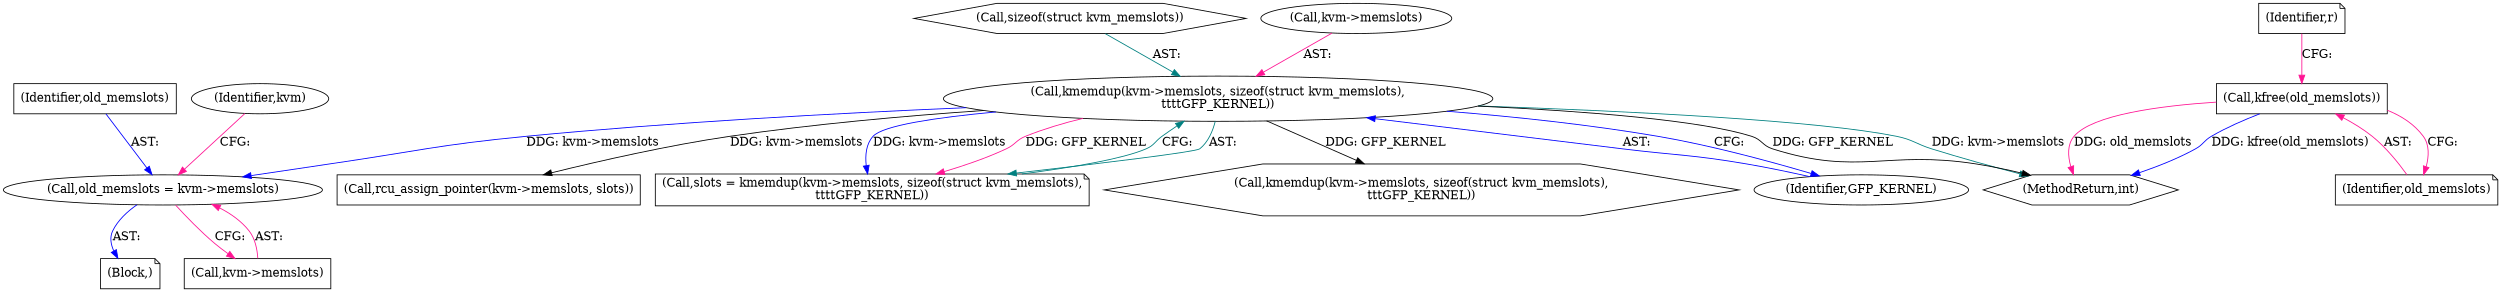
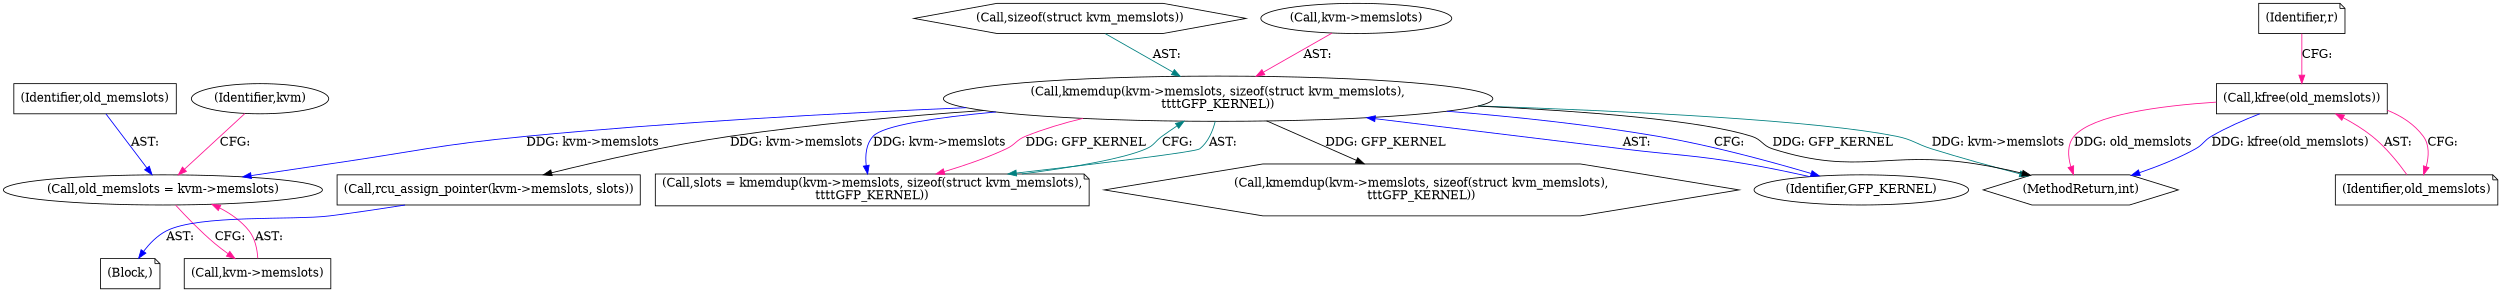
(117, 224) -> (270, 218)
